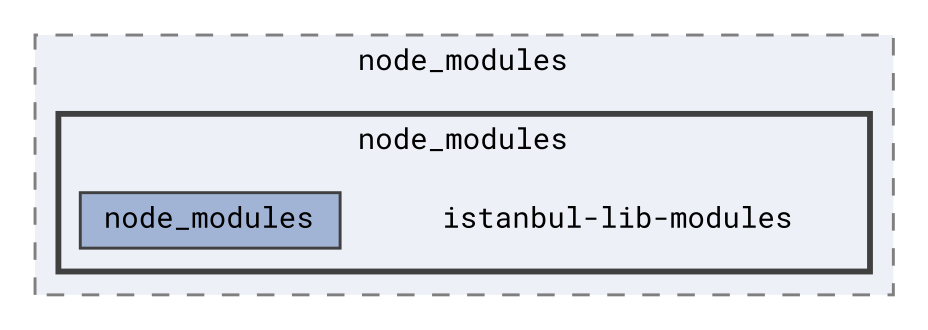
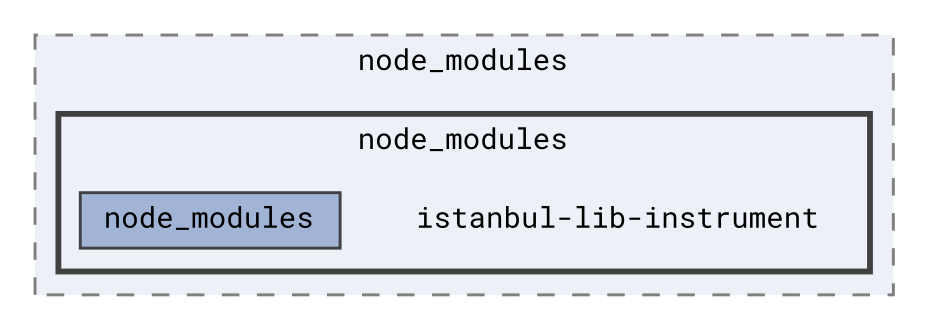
(619, 220) -> (619, 220)
